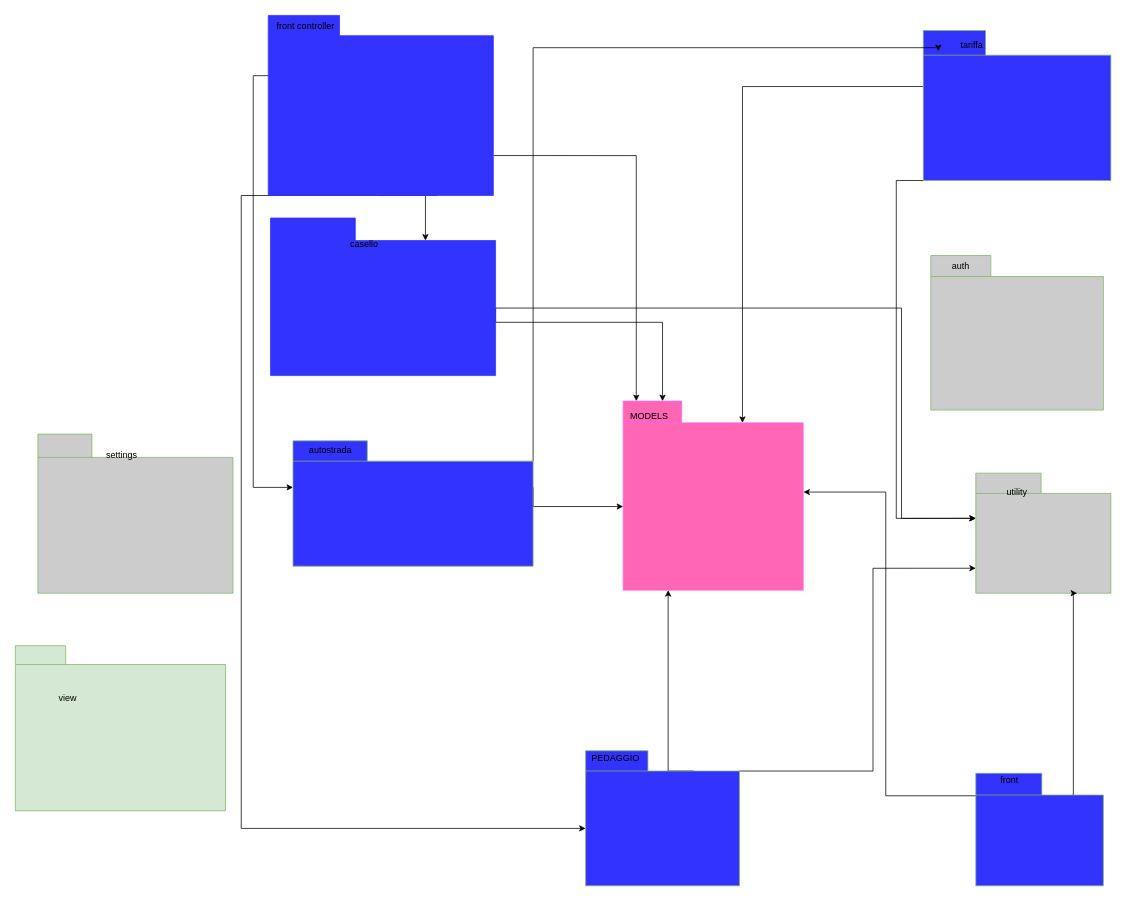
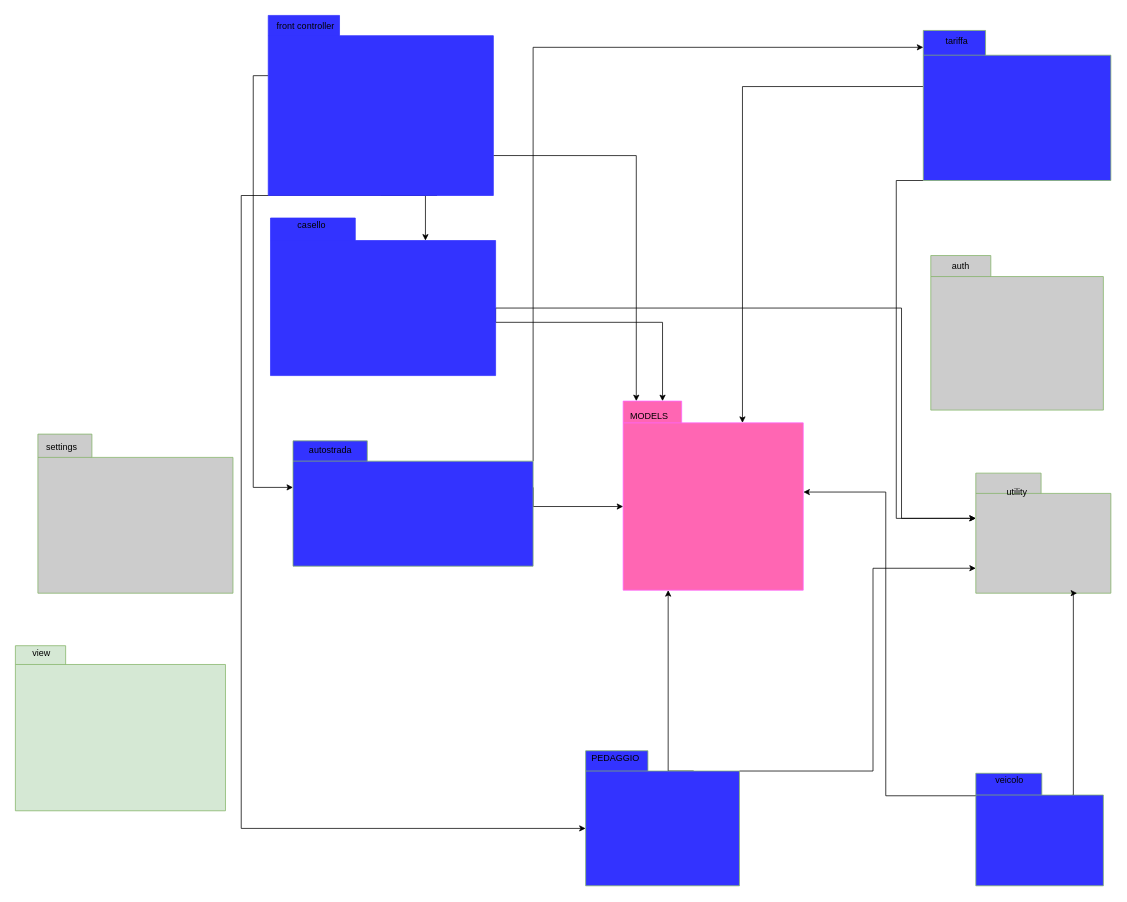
(972, 45) -> (957, 42)
(364, 244) -> (312, 225)
(122, 455) -> (62, 447)
(68, 698) -> (42, 653)
(1009, 780) -> (1009, 780)
